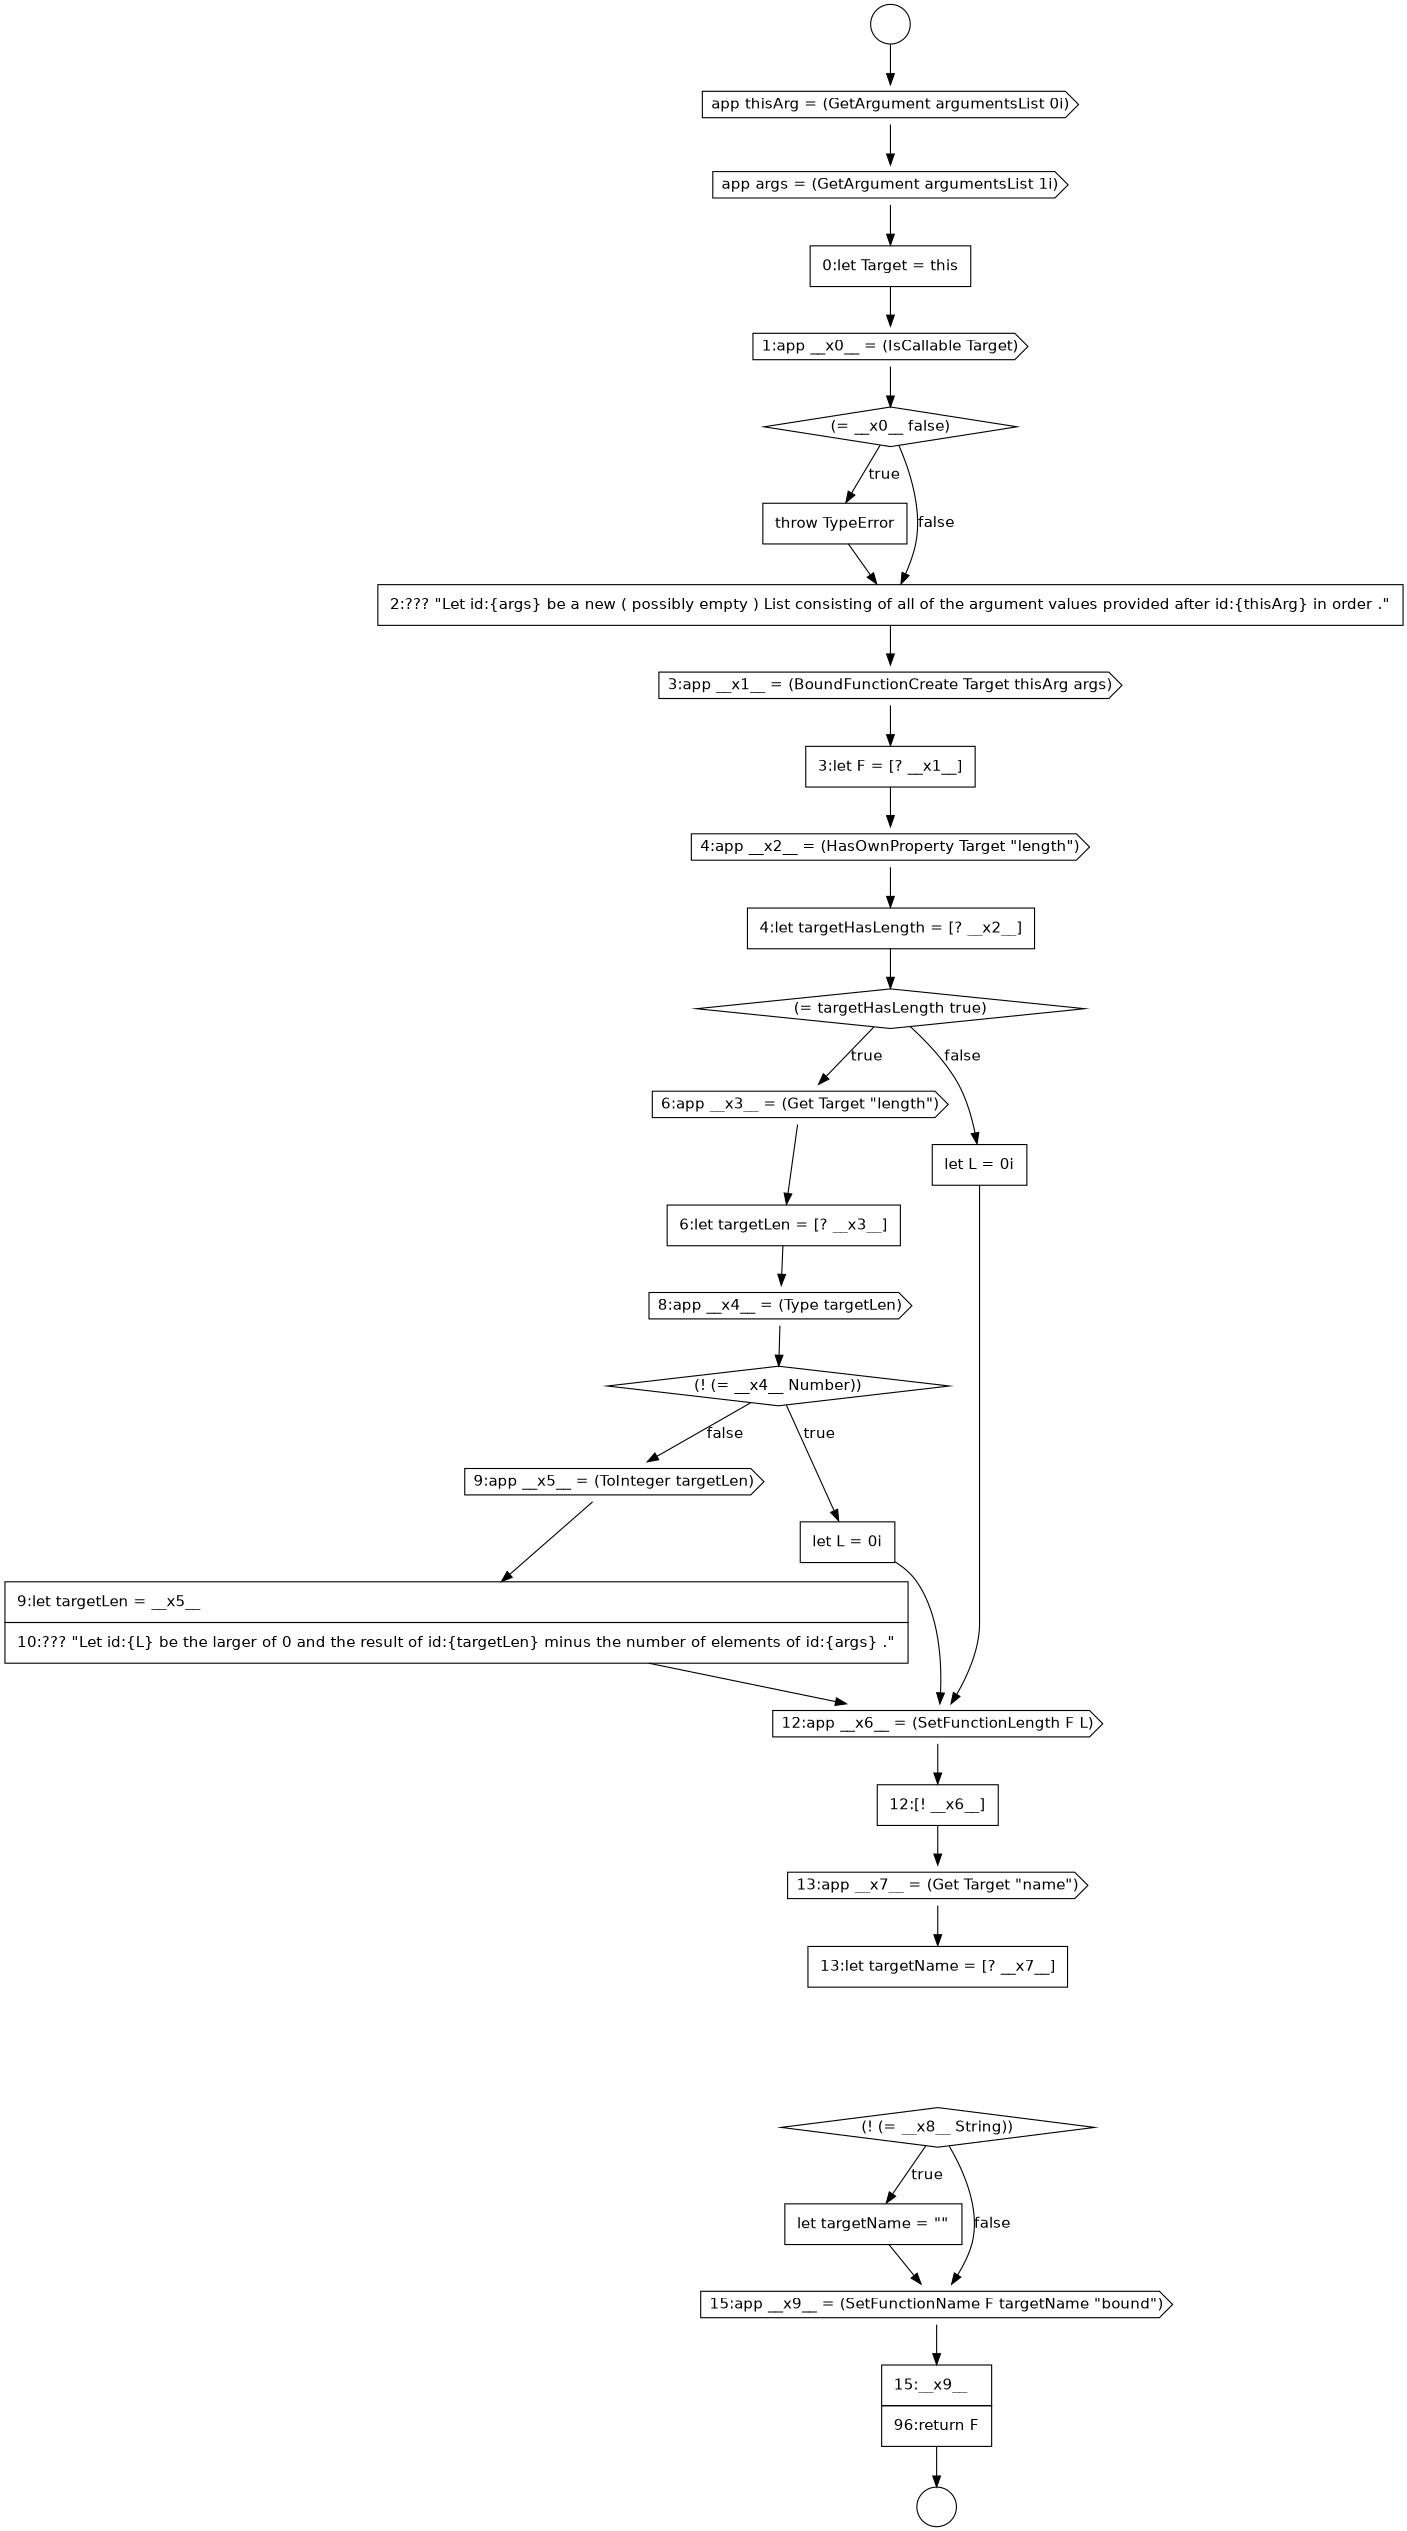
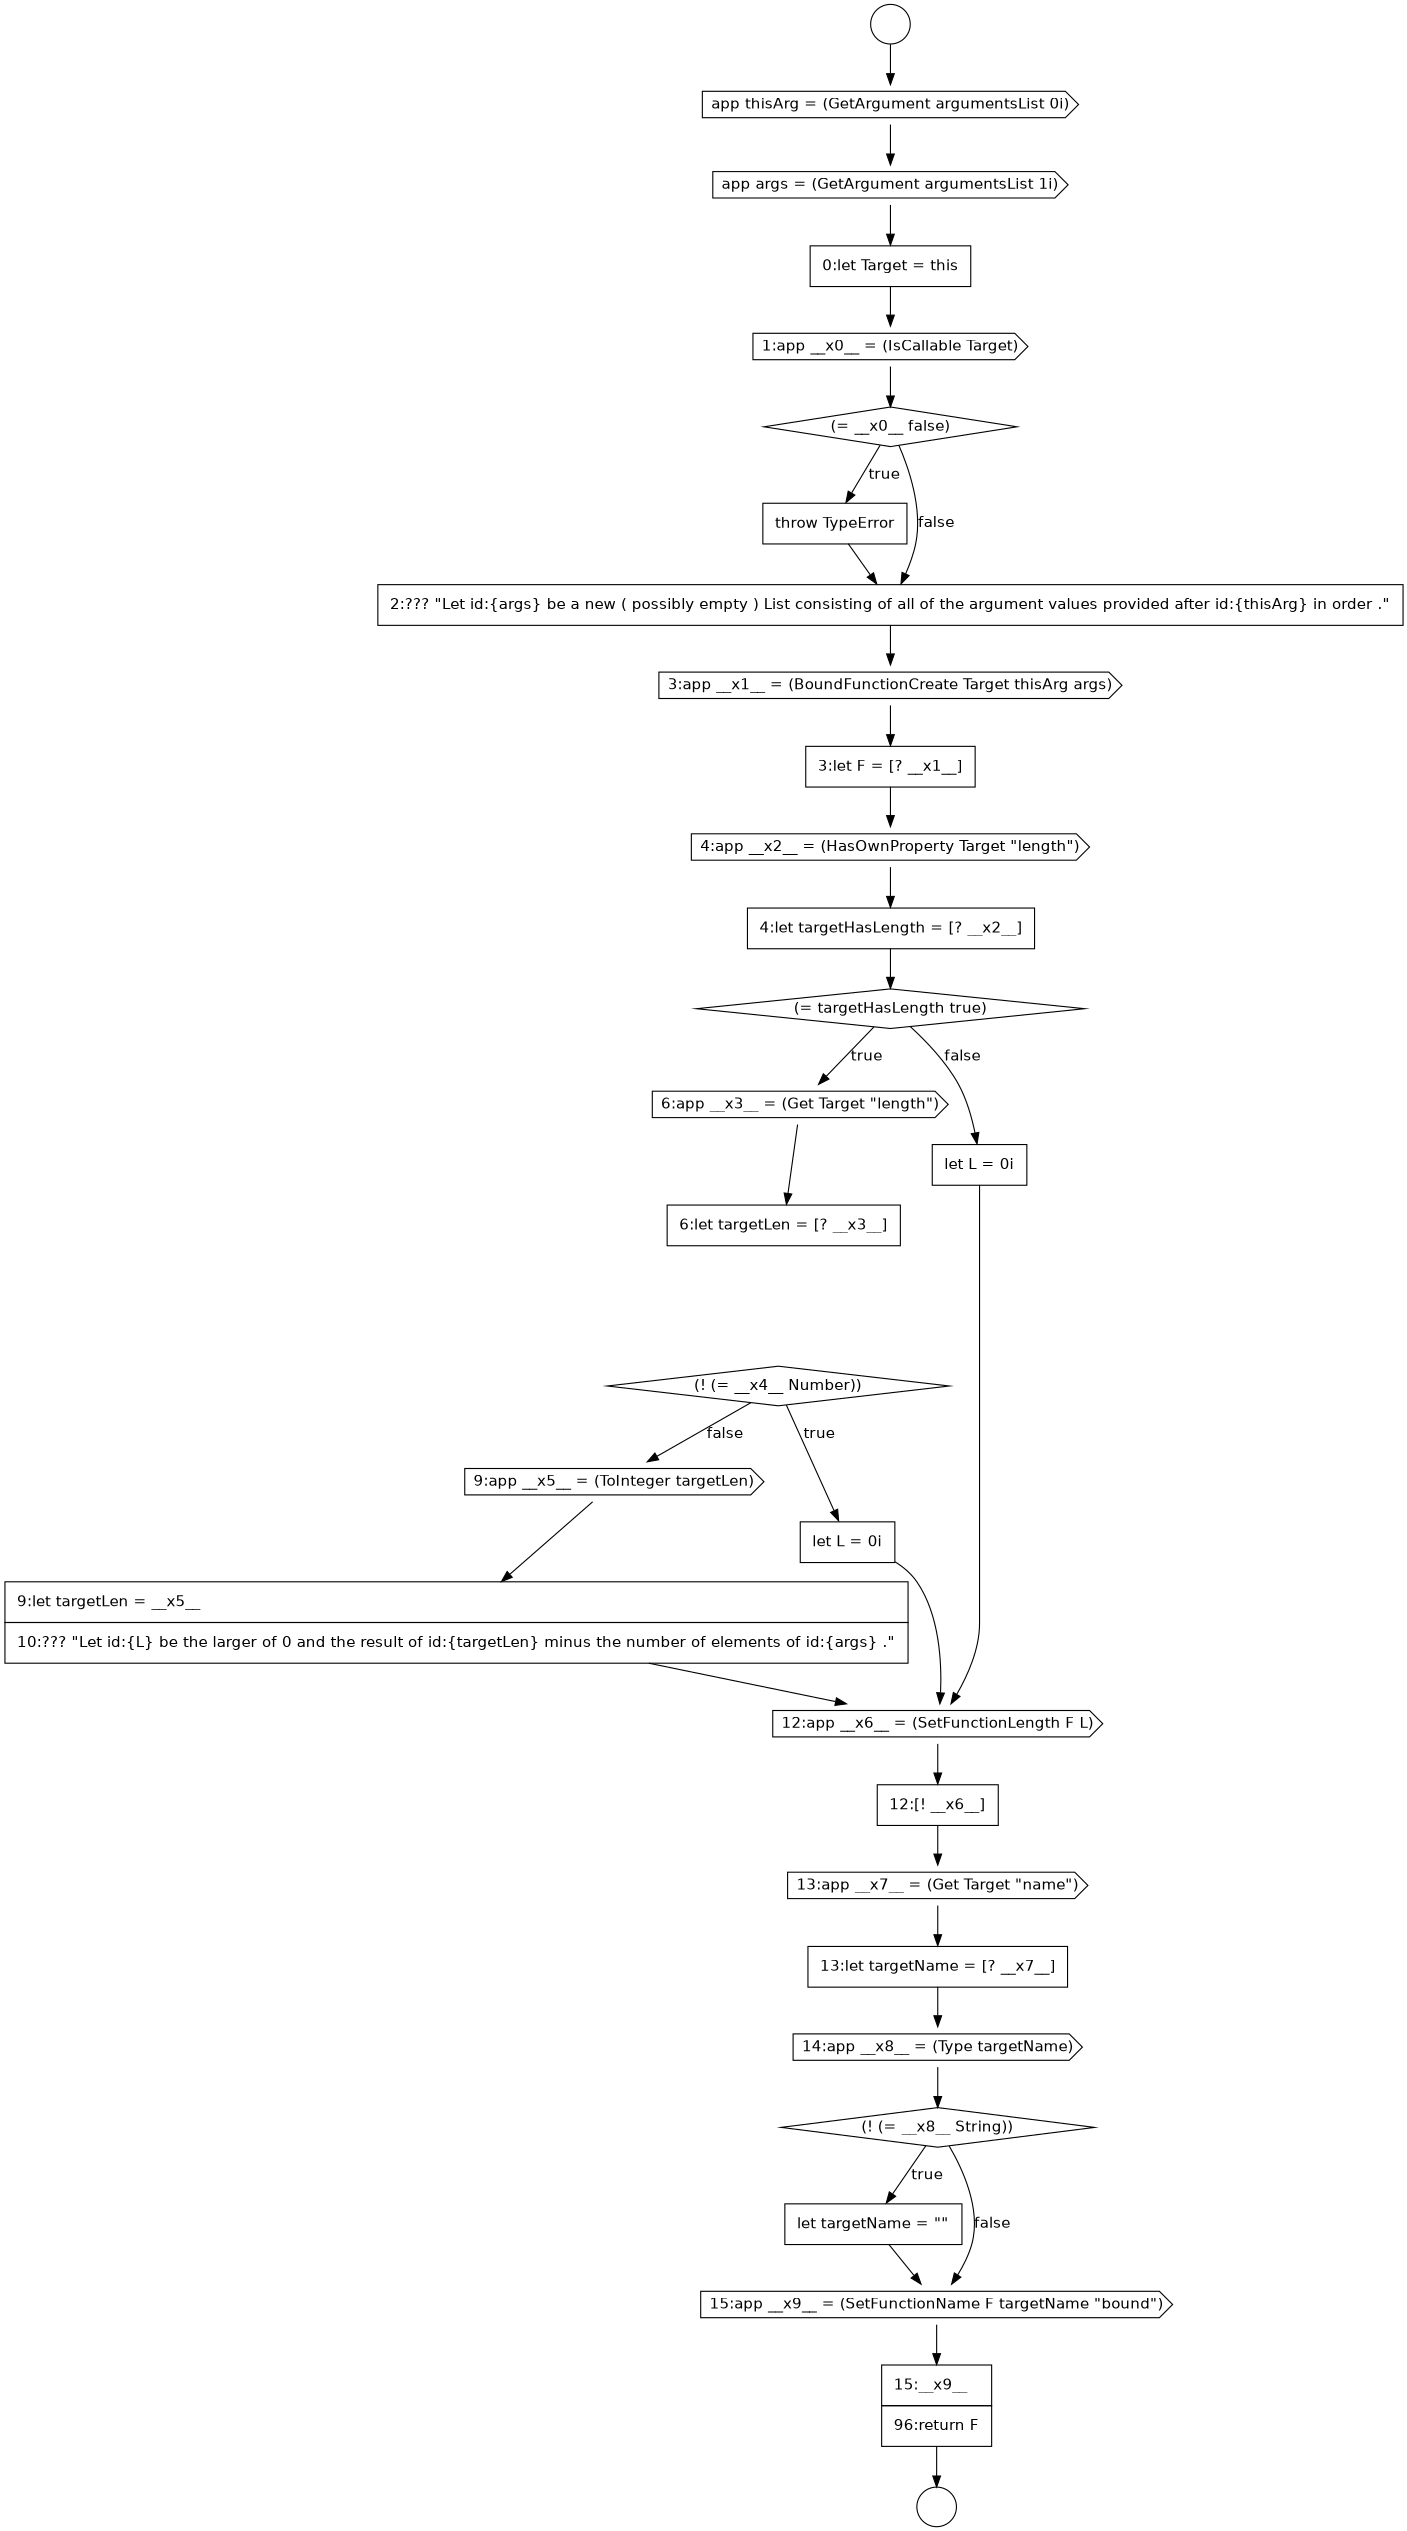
(780, 1306) -> none
none -> (938, 2047)
